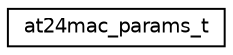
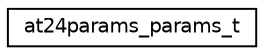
(116, 28) -> (132, 28)
